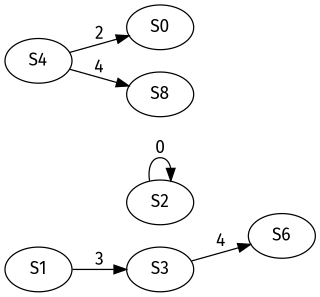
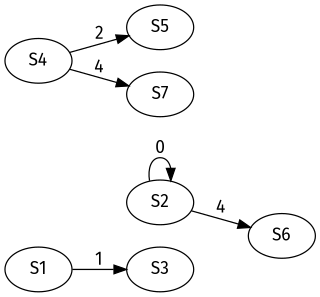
(160, 27) -> (160, 27)
(160, 94) -> (160, 94)
(215, 254) -> (215, 217)
(99, 260) -> (99, 260)
